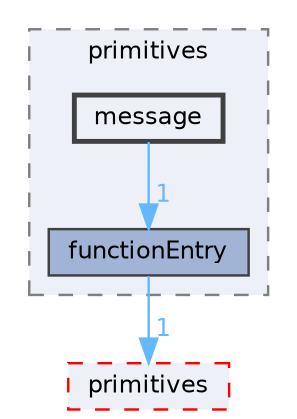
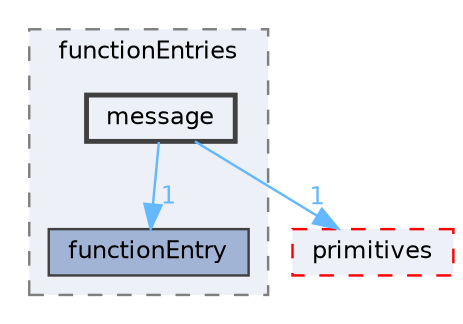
(149, 52) -> (149, 52)
(149, 310) -> (253, 177)
